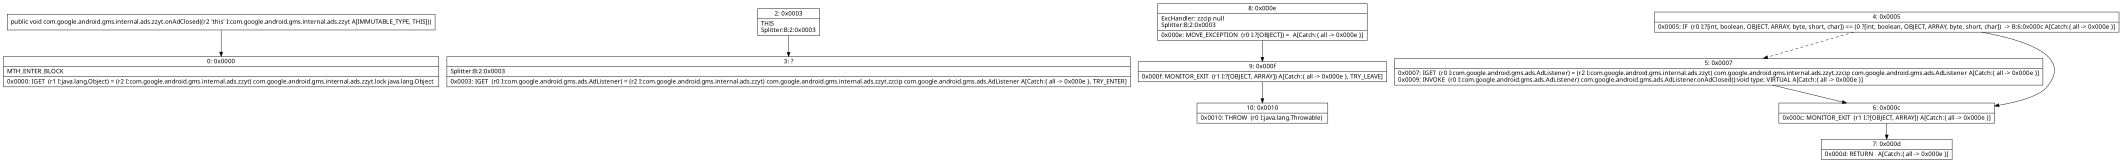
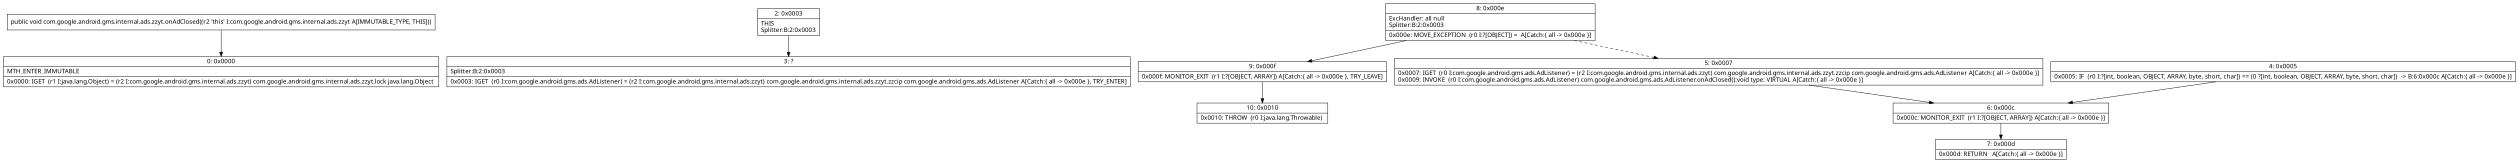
(1193, 19) -> (1417, 19)
(1811, 45) -> (1614, 49)
(35, 72) -> (43, 72)
